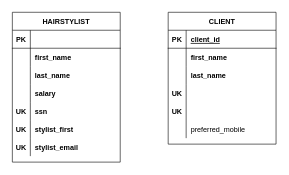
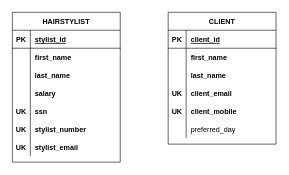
none -> (75, 39)
none -> (231, 93)
none -> (231, 111)
(58, 130) -> (61, 130)
(221, 130) -> (217, 130)
